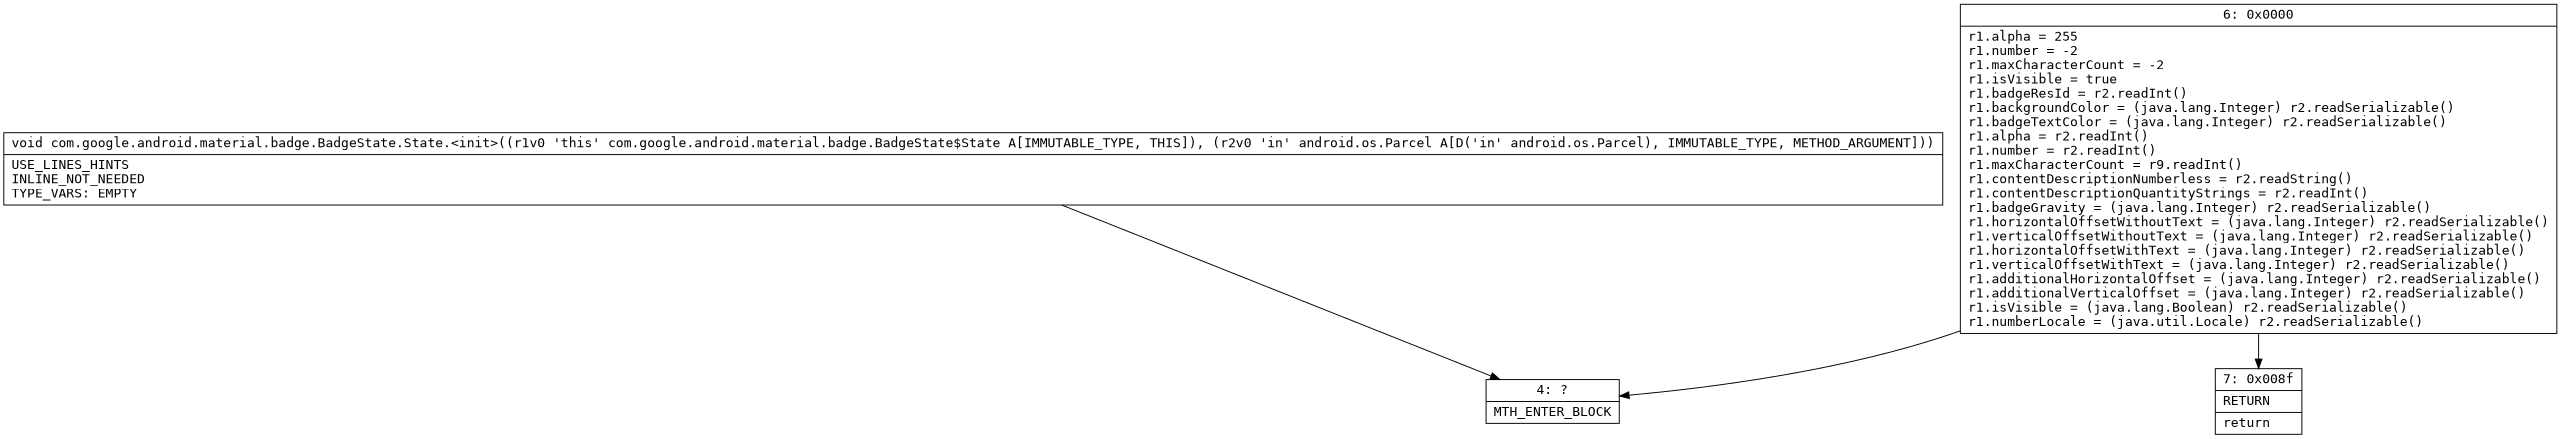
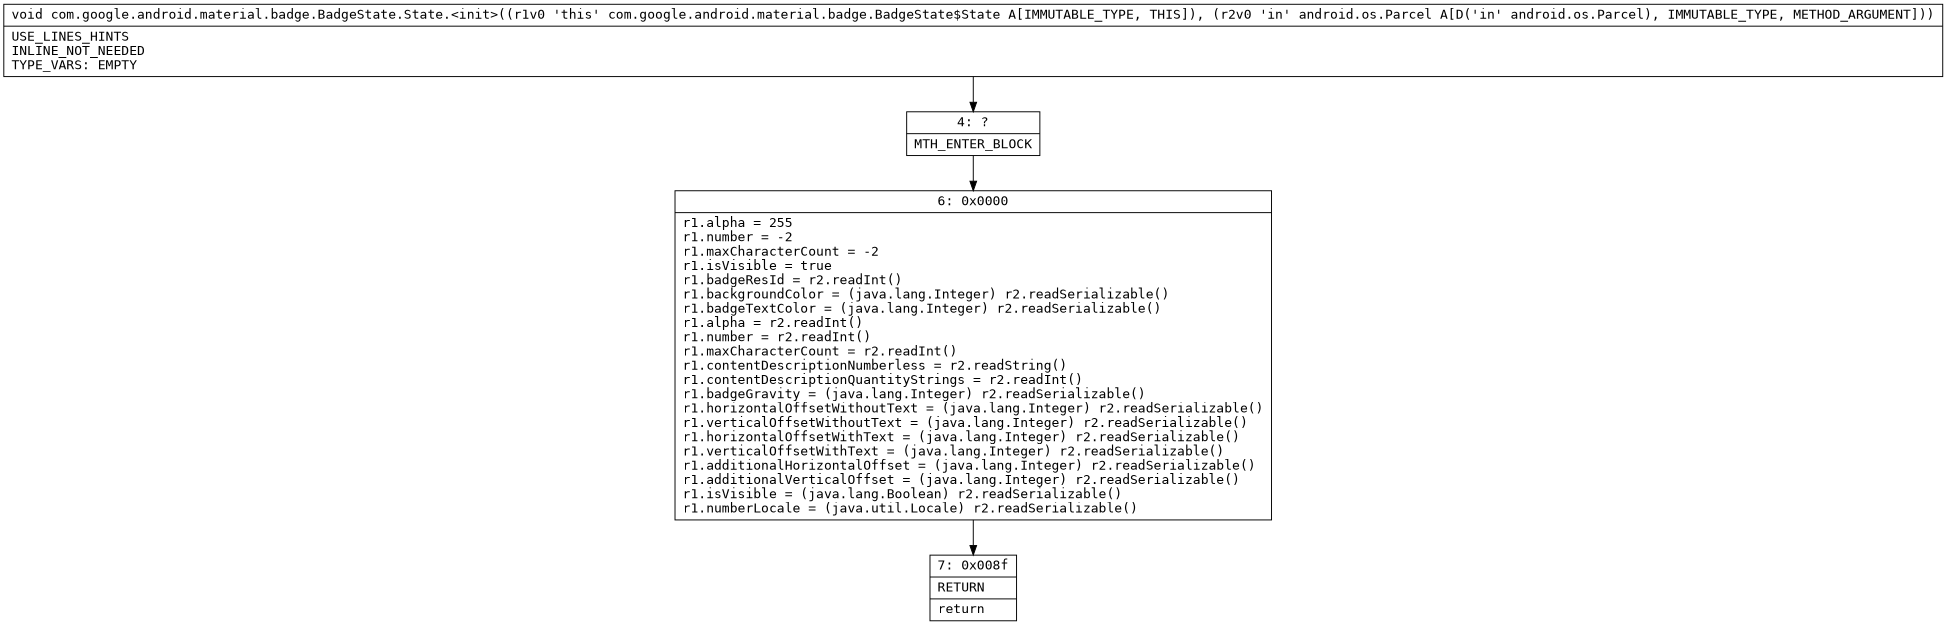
(2105, 165) -> (820, 352)
(1797, 373) -> (973, 168)
